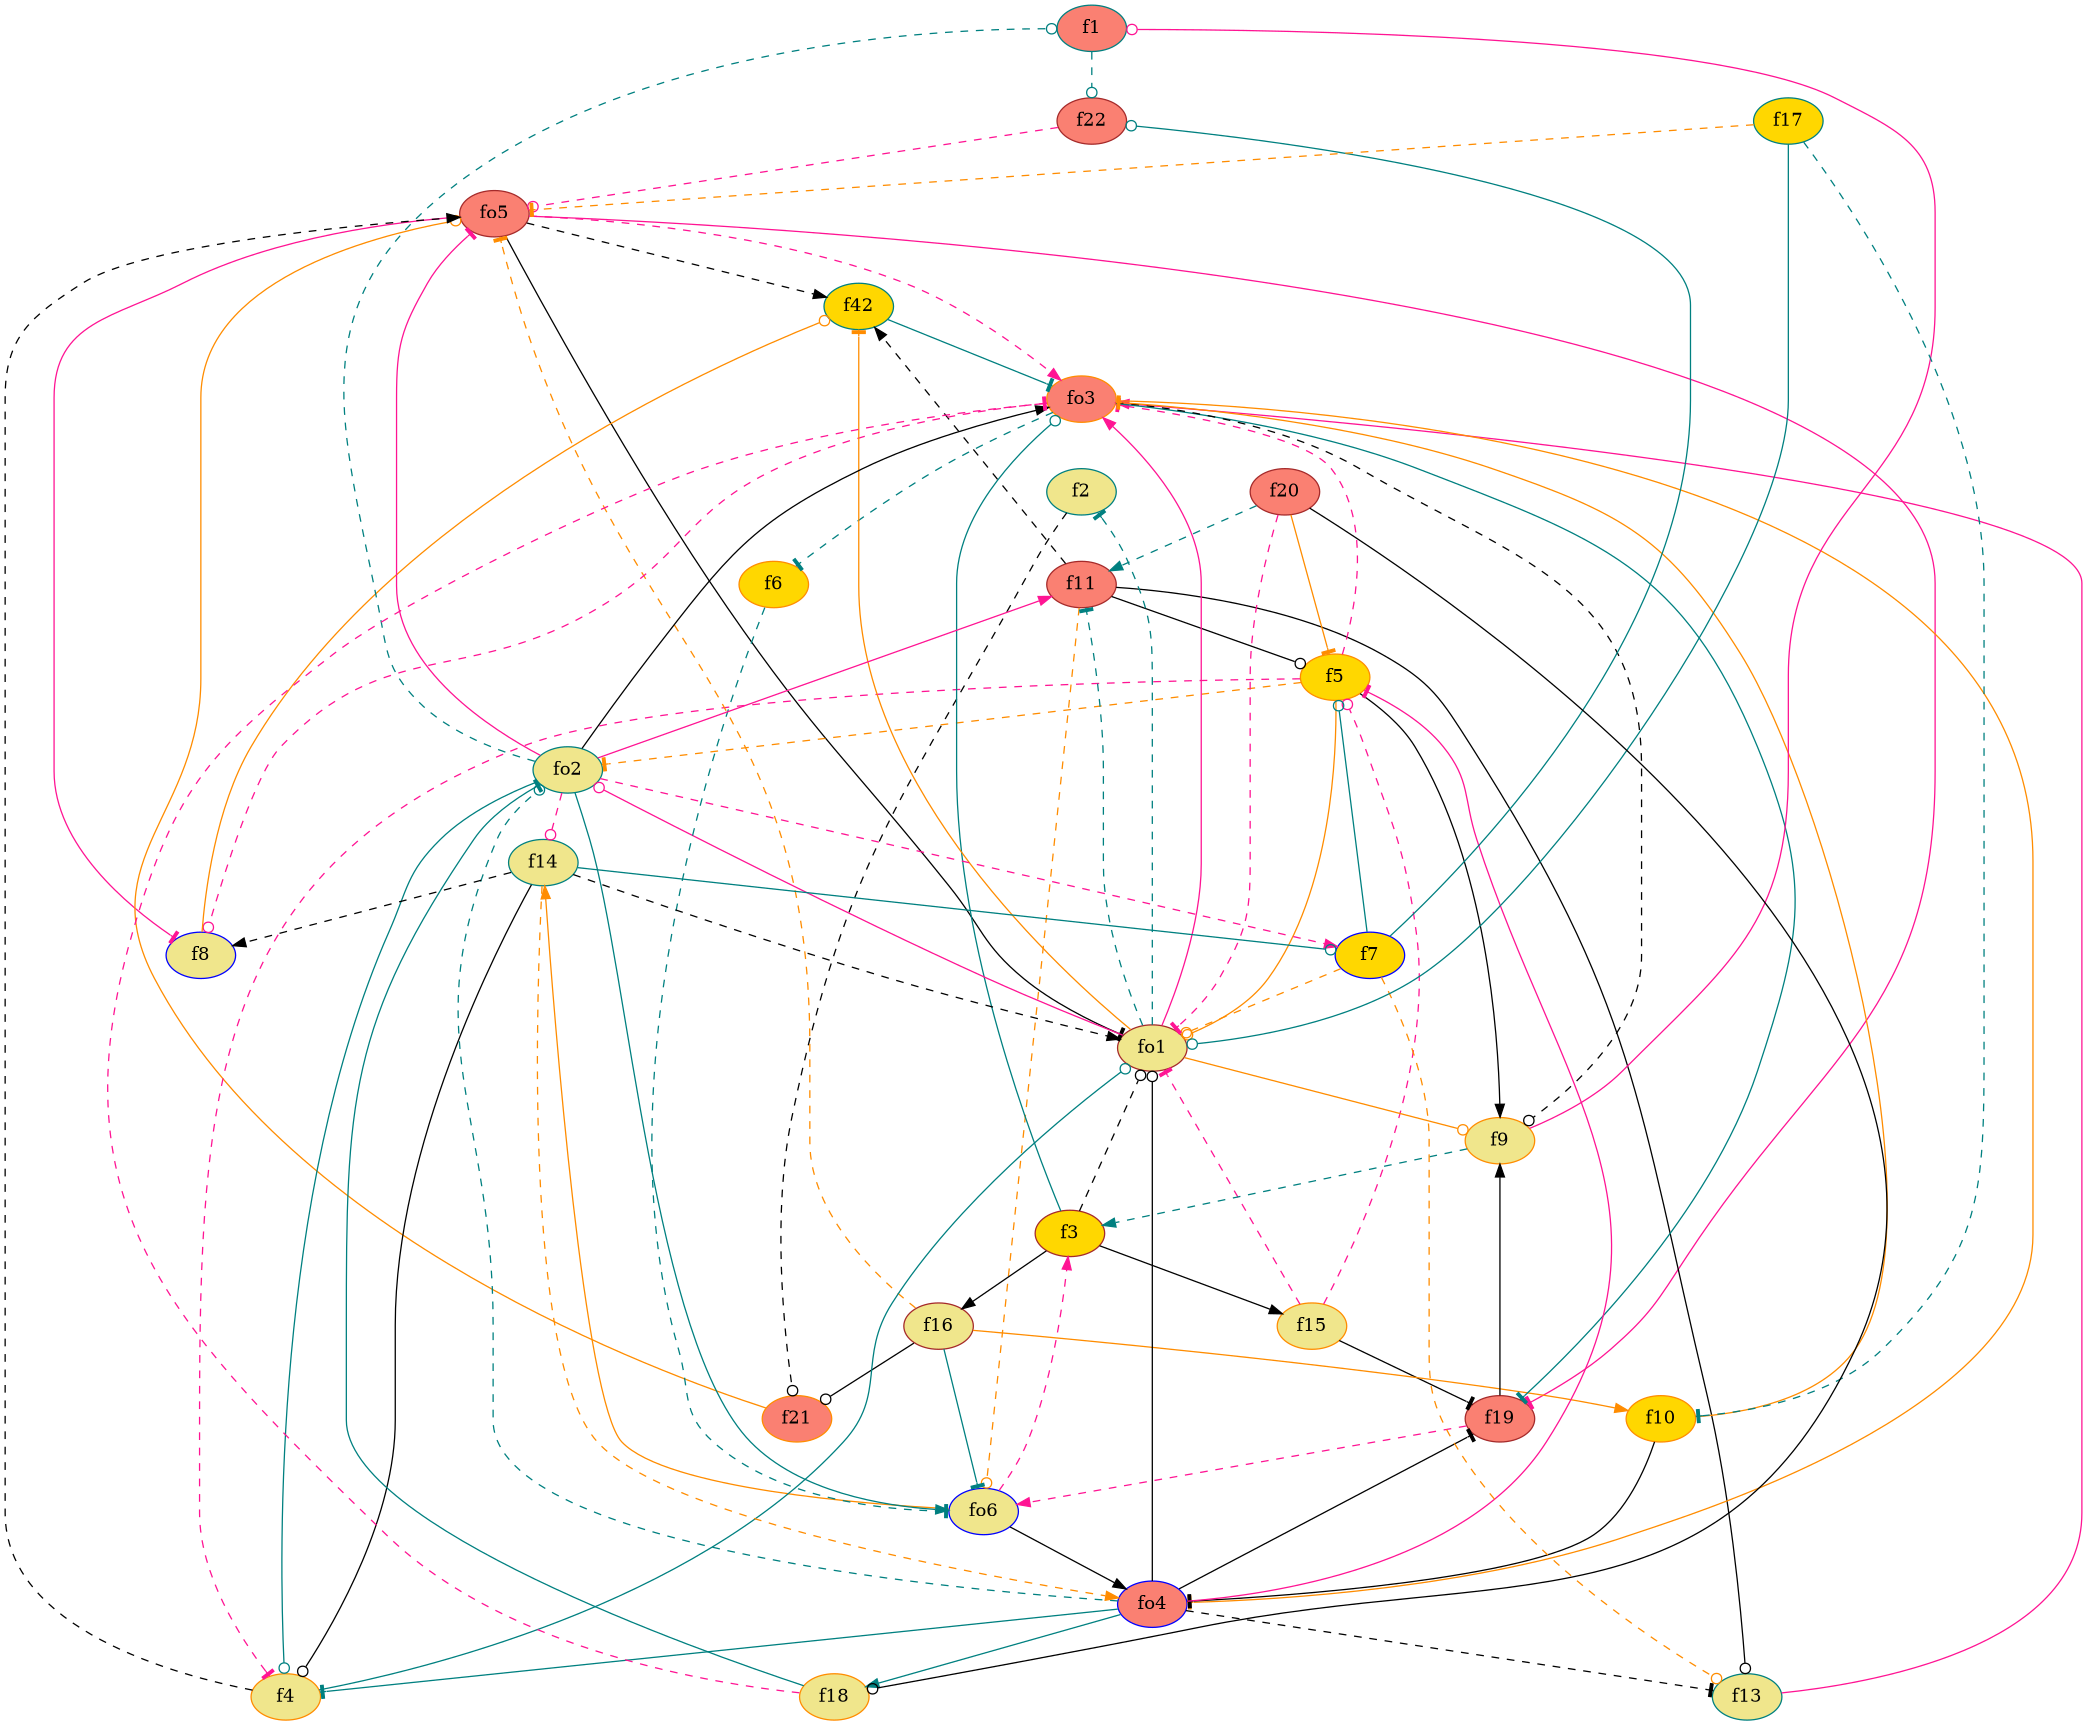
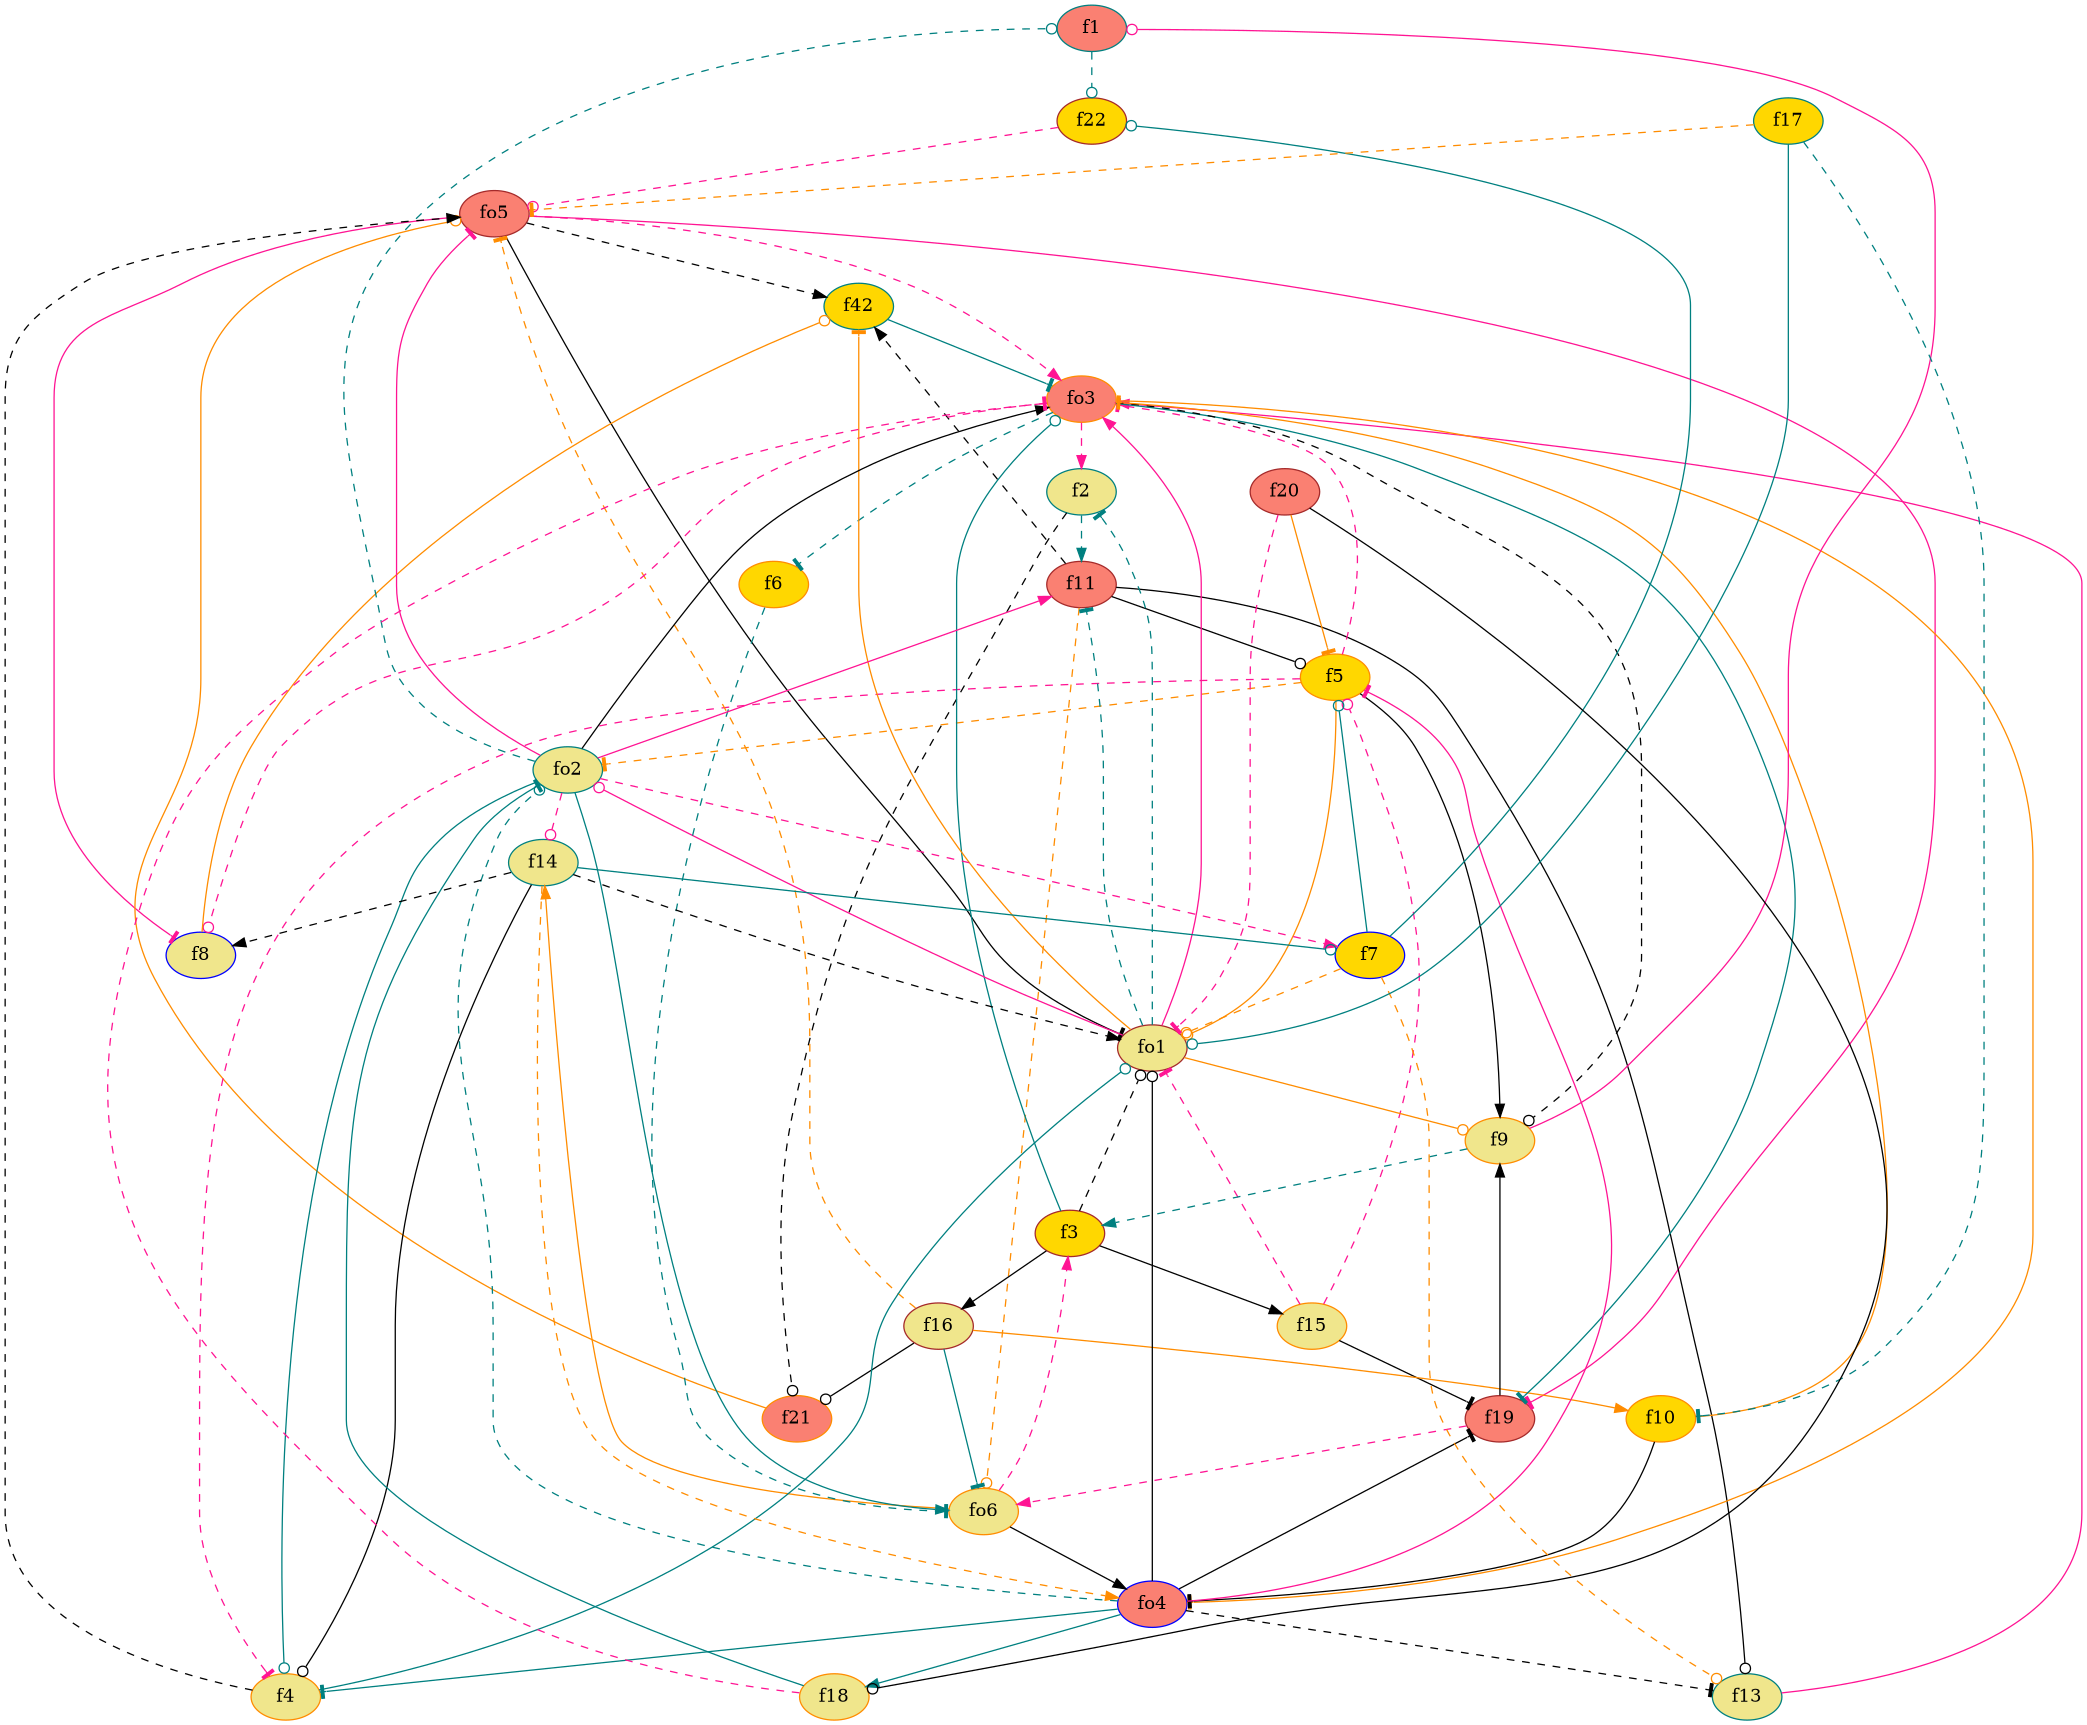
(1092, 121) -> (1092, 121)
none -> (1082, 439)
(1182, 539) -> (1082, 532)
(984, 1512) -> (984, 1512)
